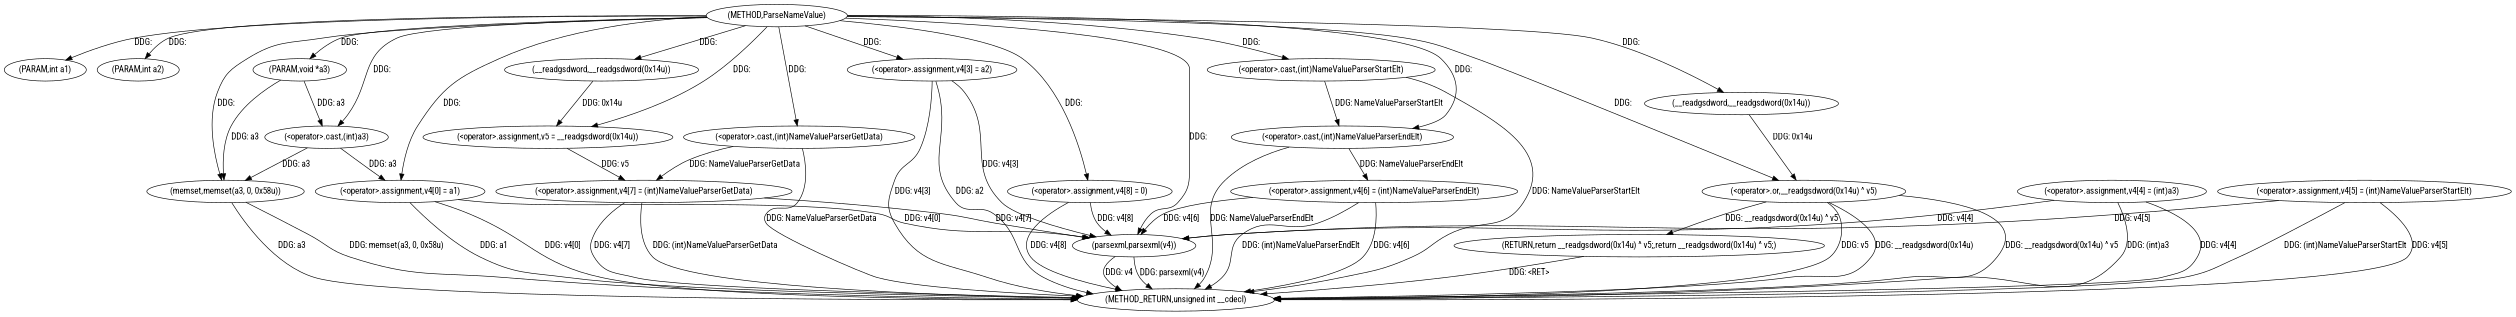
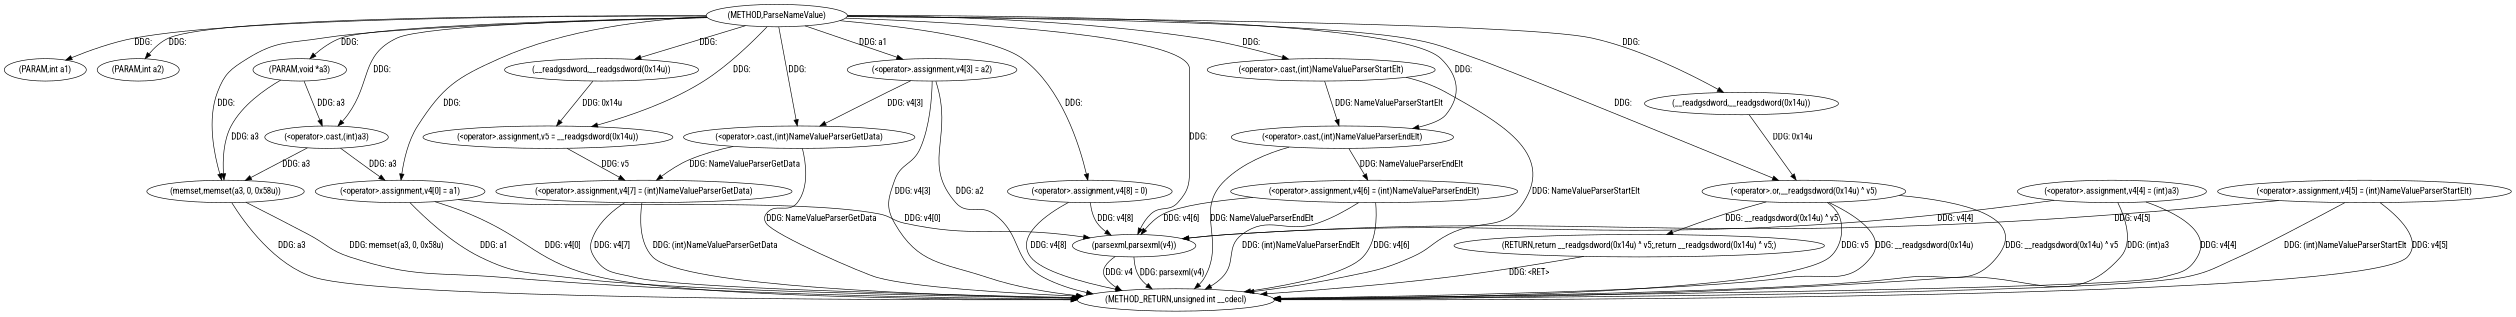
(873, 43) -> (873, 43)
(989, 186) -> (868, 102)
(924, 212) -> none
